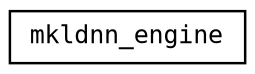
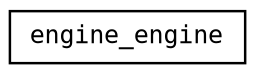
(128, 37) -> (128, 37)
